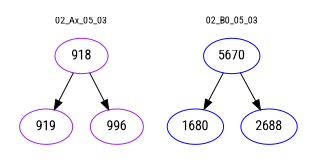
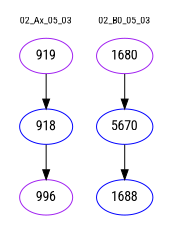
(82, 56) -> (46, 127)
(66, 87) -> (46, 87)
(216, 87) -> (125, 87)
(195, 127) -> (125, 56)
(269, 127) -> (125, 197)
